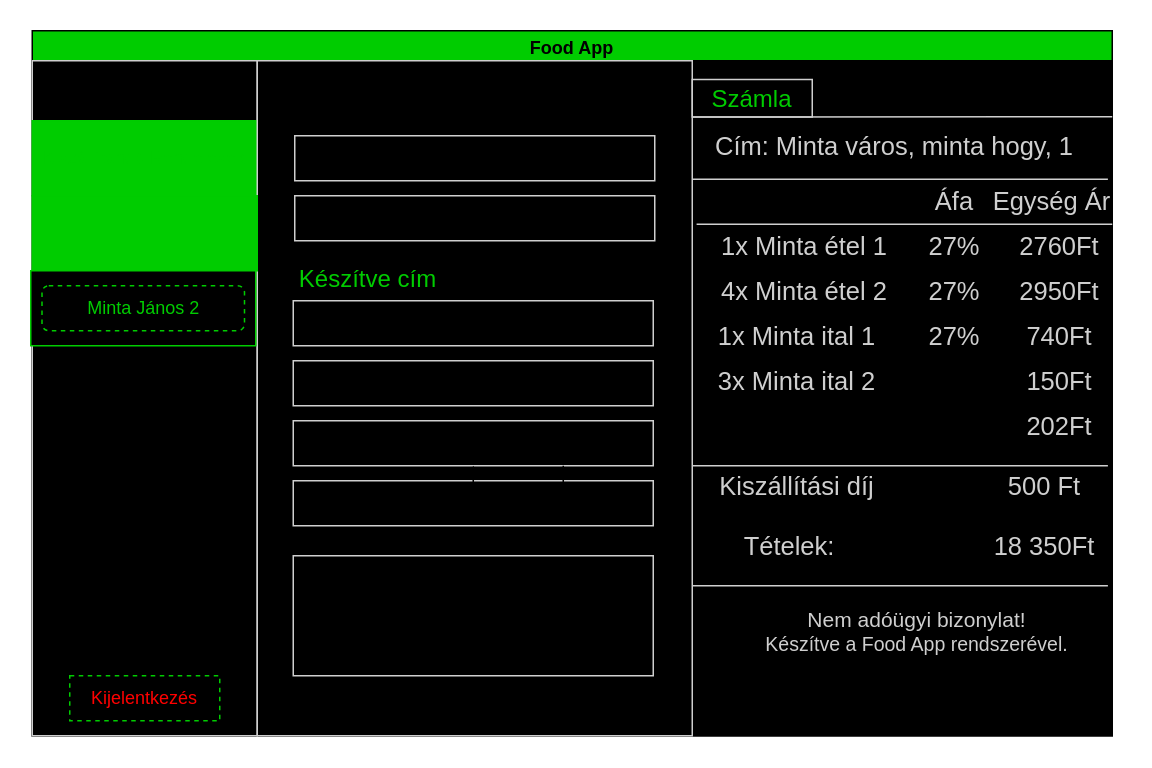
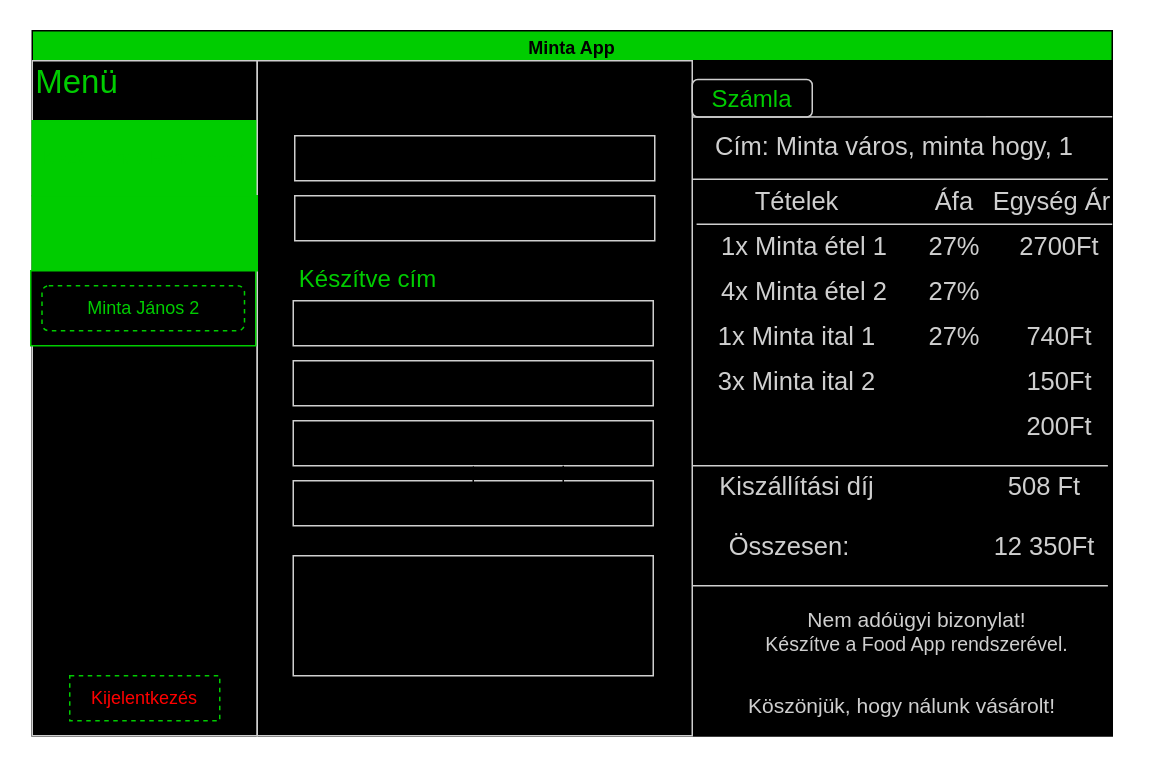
(572, 49) -> (572, 49)
none -> (77, 83)
(752, 98) -> (752, 98)
none -> (797, 203)
(1060, 248) -> (1060, 248)
(1060, 293) -> none
(1060, 428) -> (1060, 428)
(1045, 488) -> (1045, 488)
(790, 548) -> (790, 548)
(1045, 548) -> (1045, 548)
none -> (902, 706)
